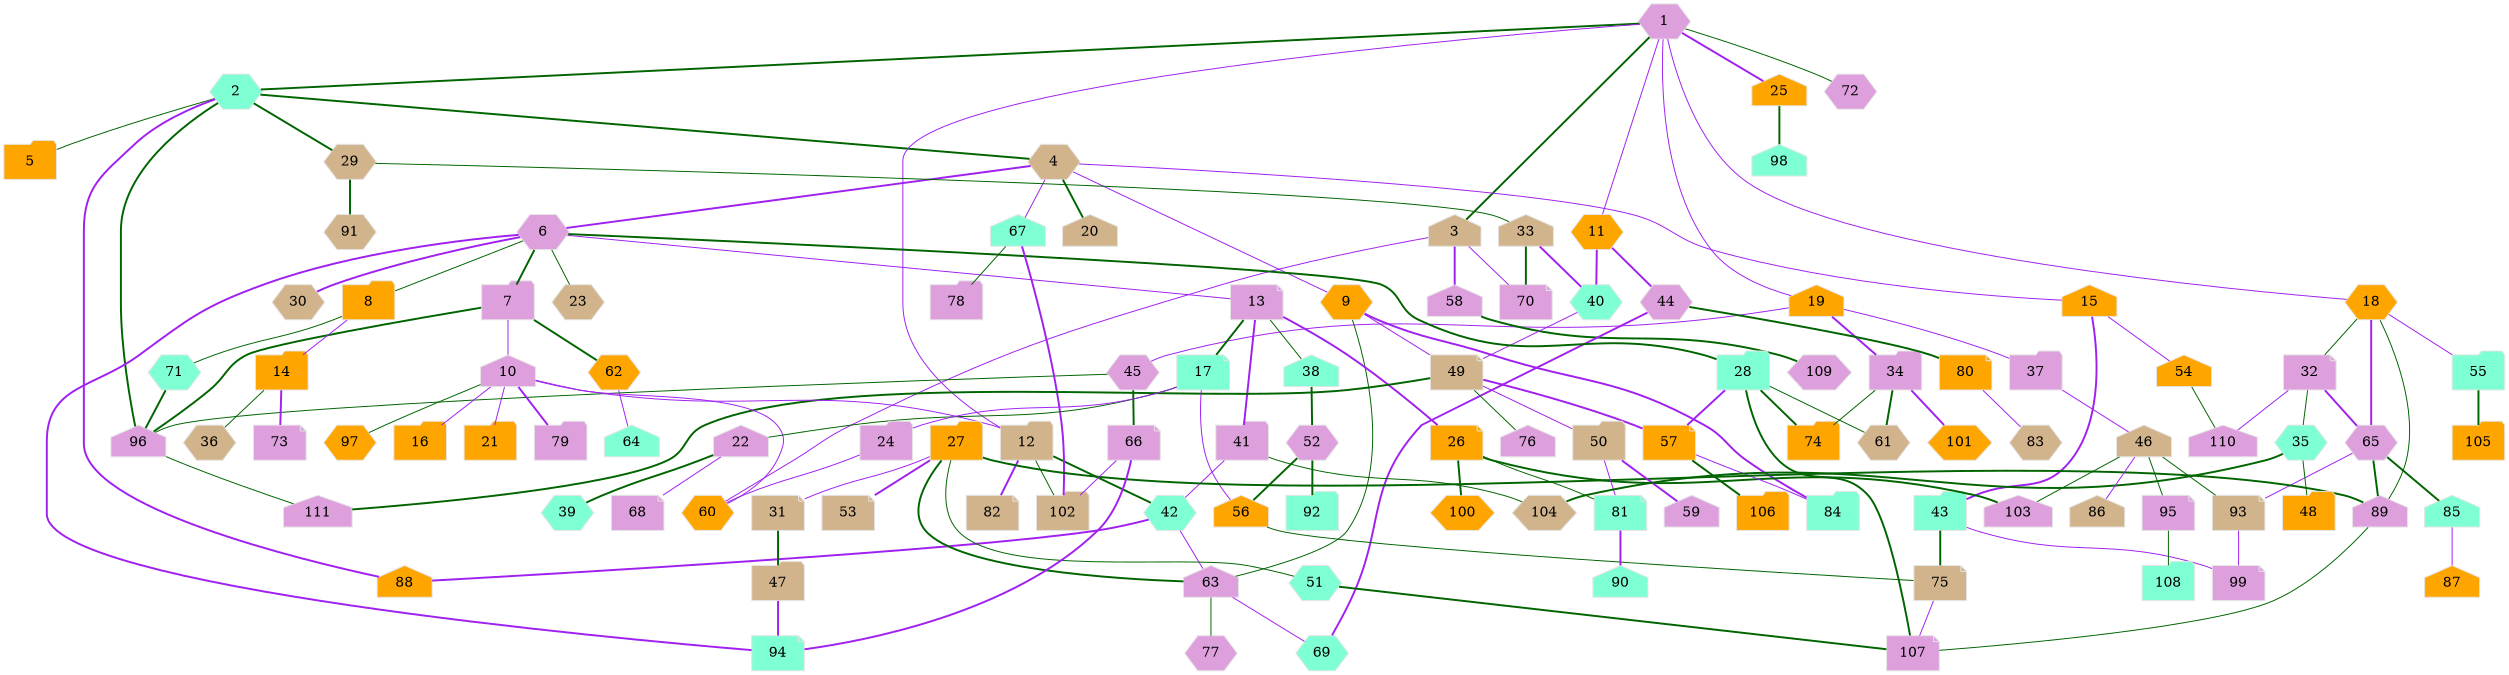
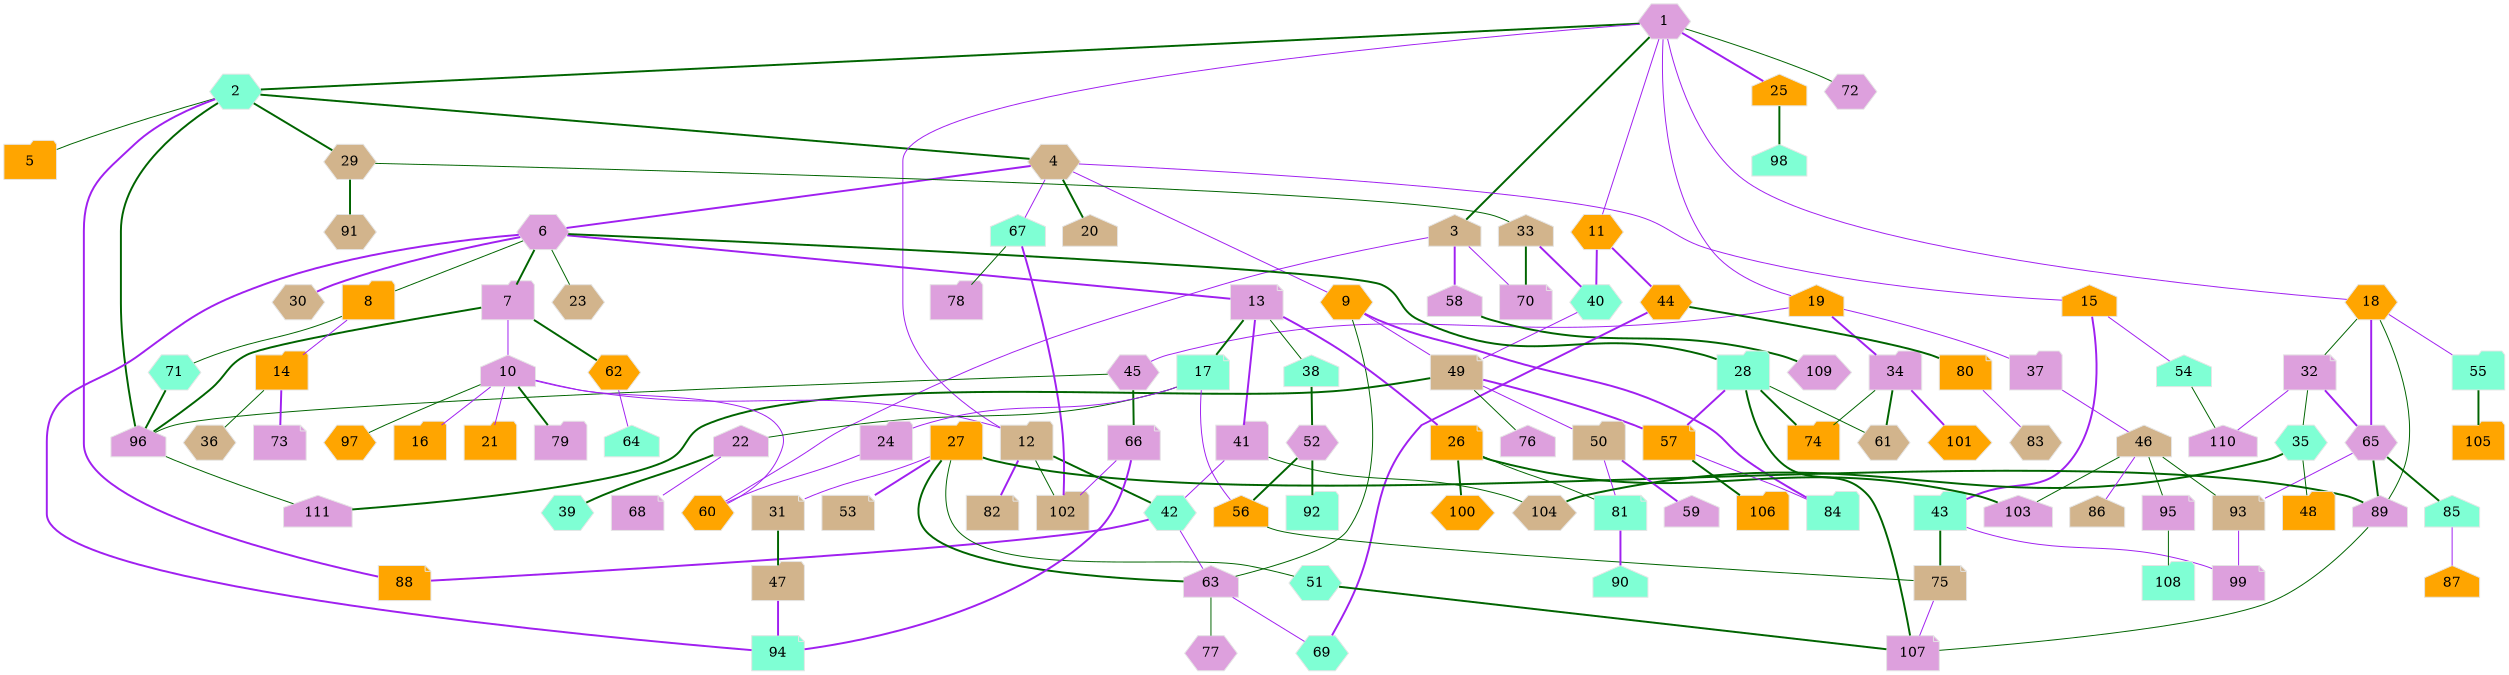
(882, 265) -> (882, 265)
(1666, 302) -> (1666, 302)
(2184, 372) -> (2184, 372)
(533, 406) -> (533, 406)
(405, 583) -> (405, 583)
